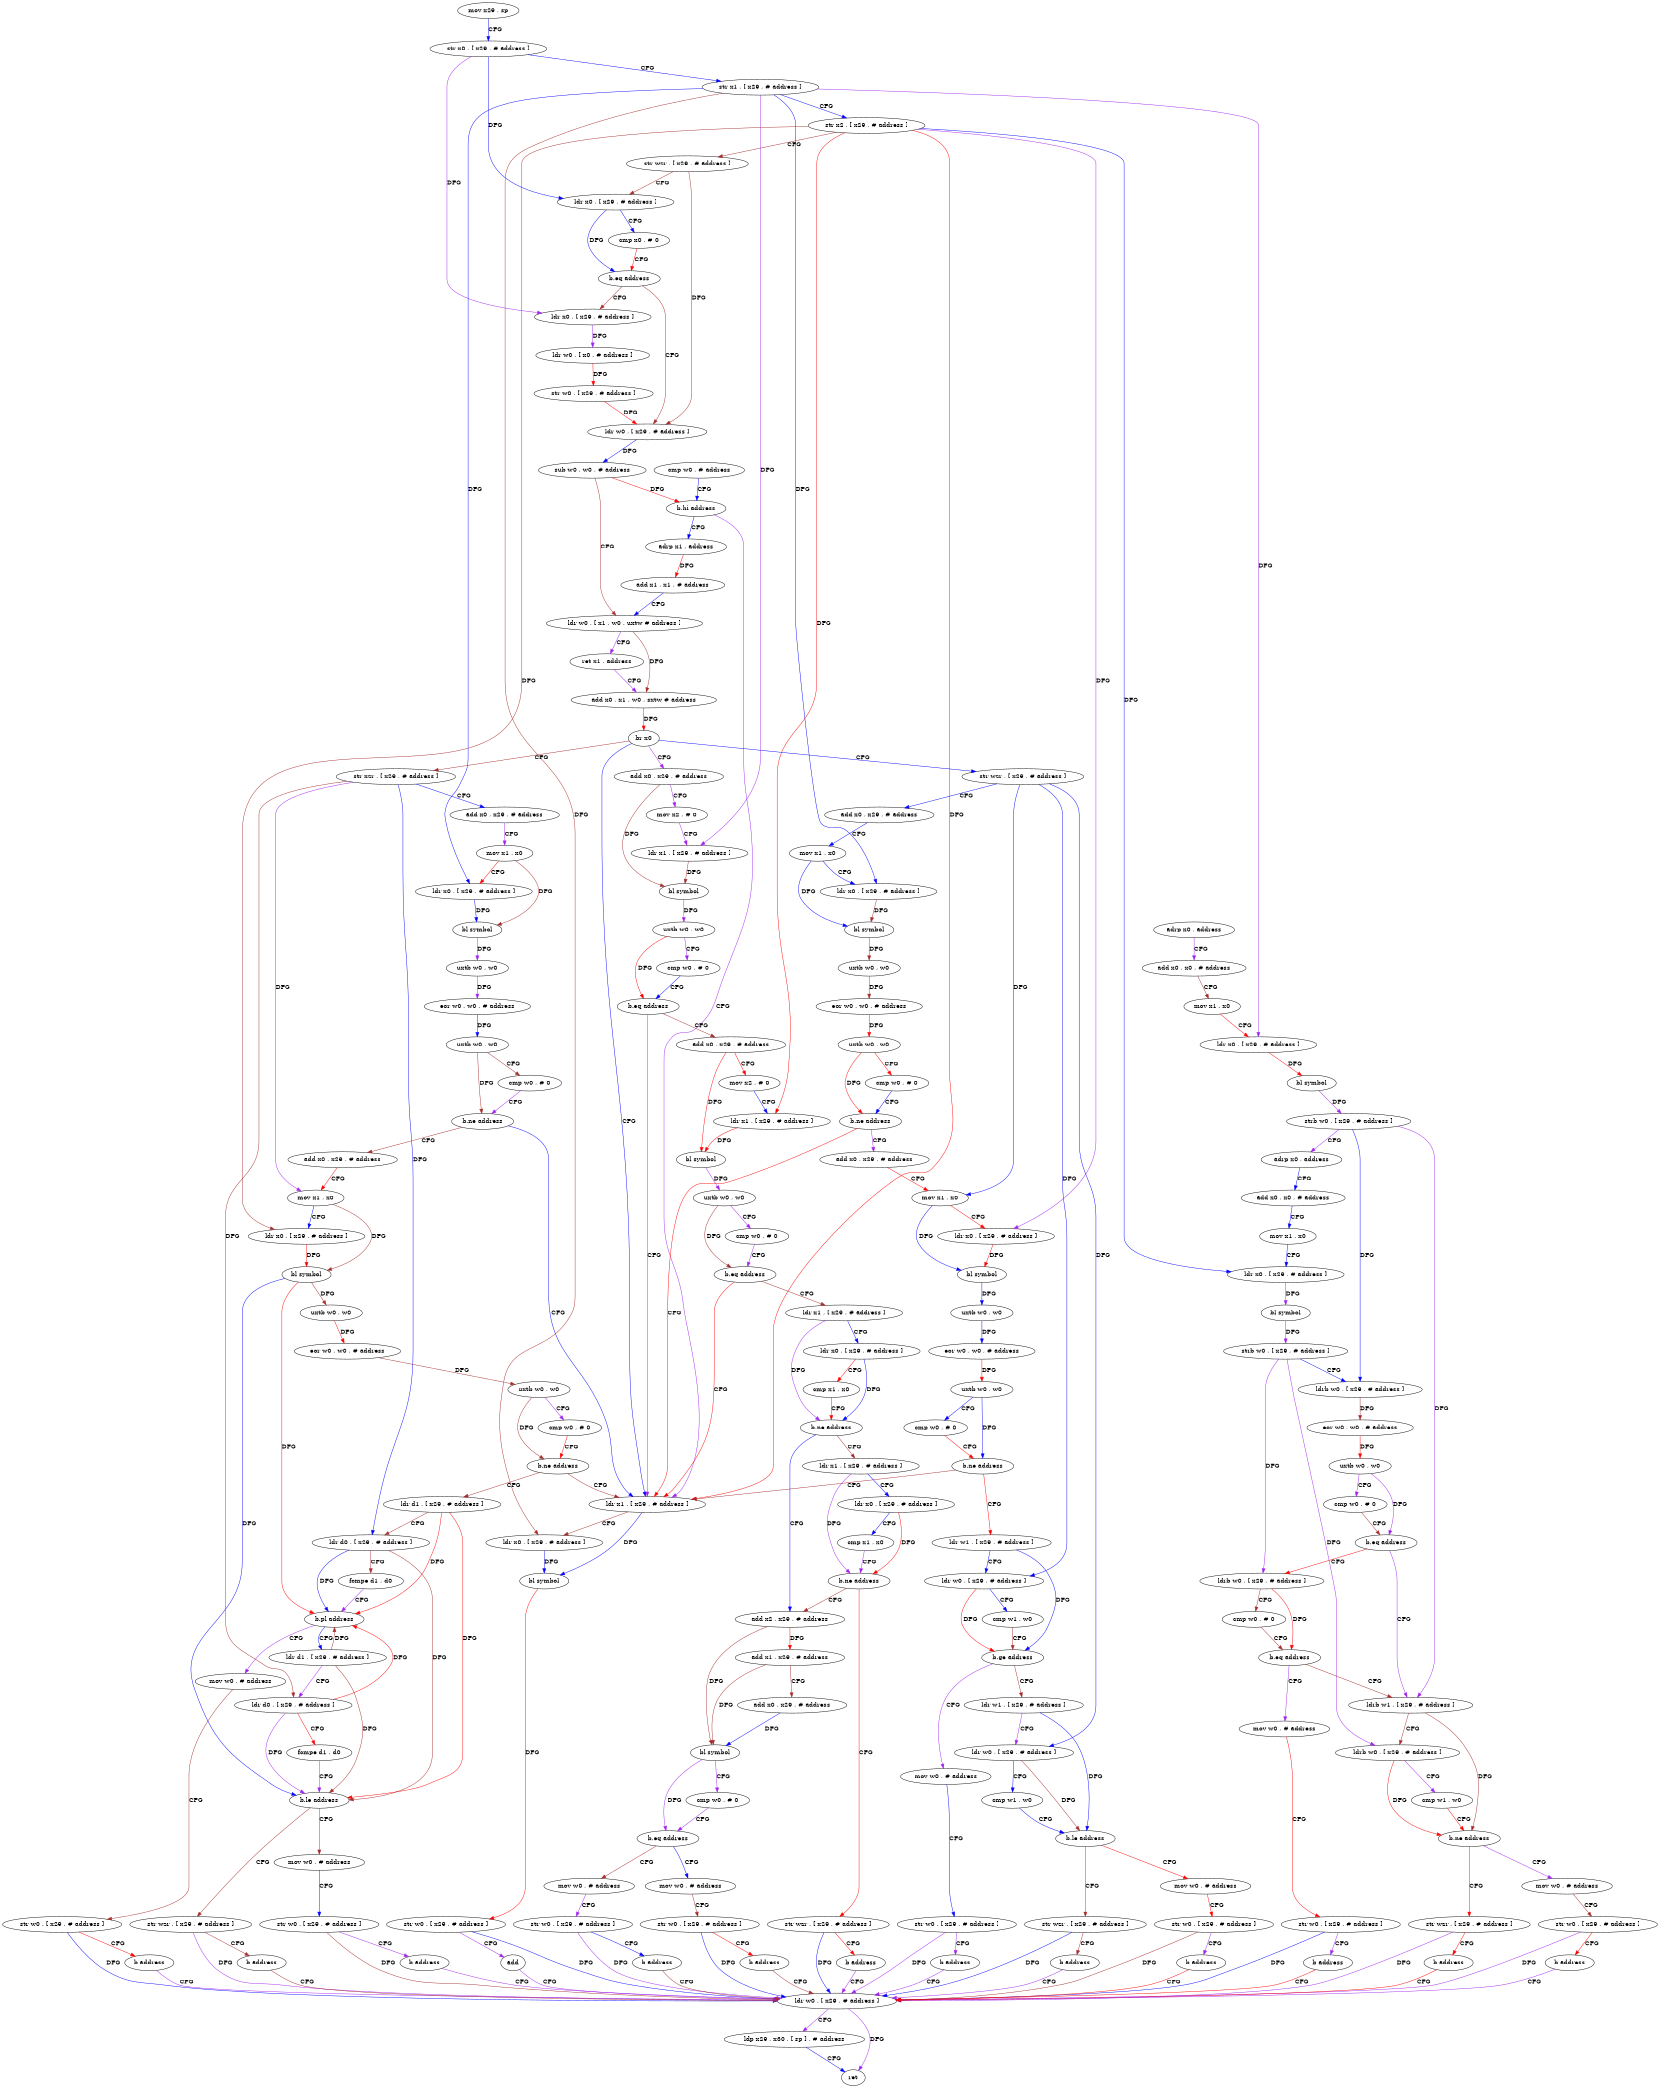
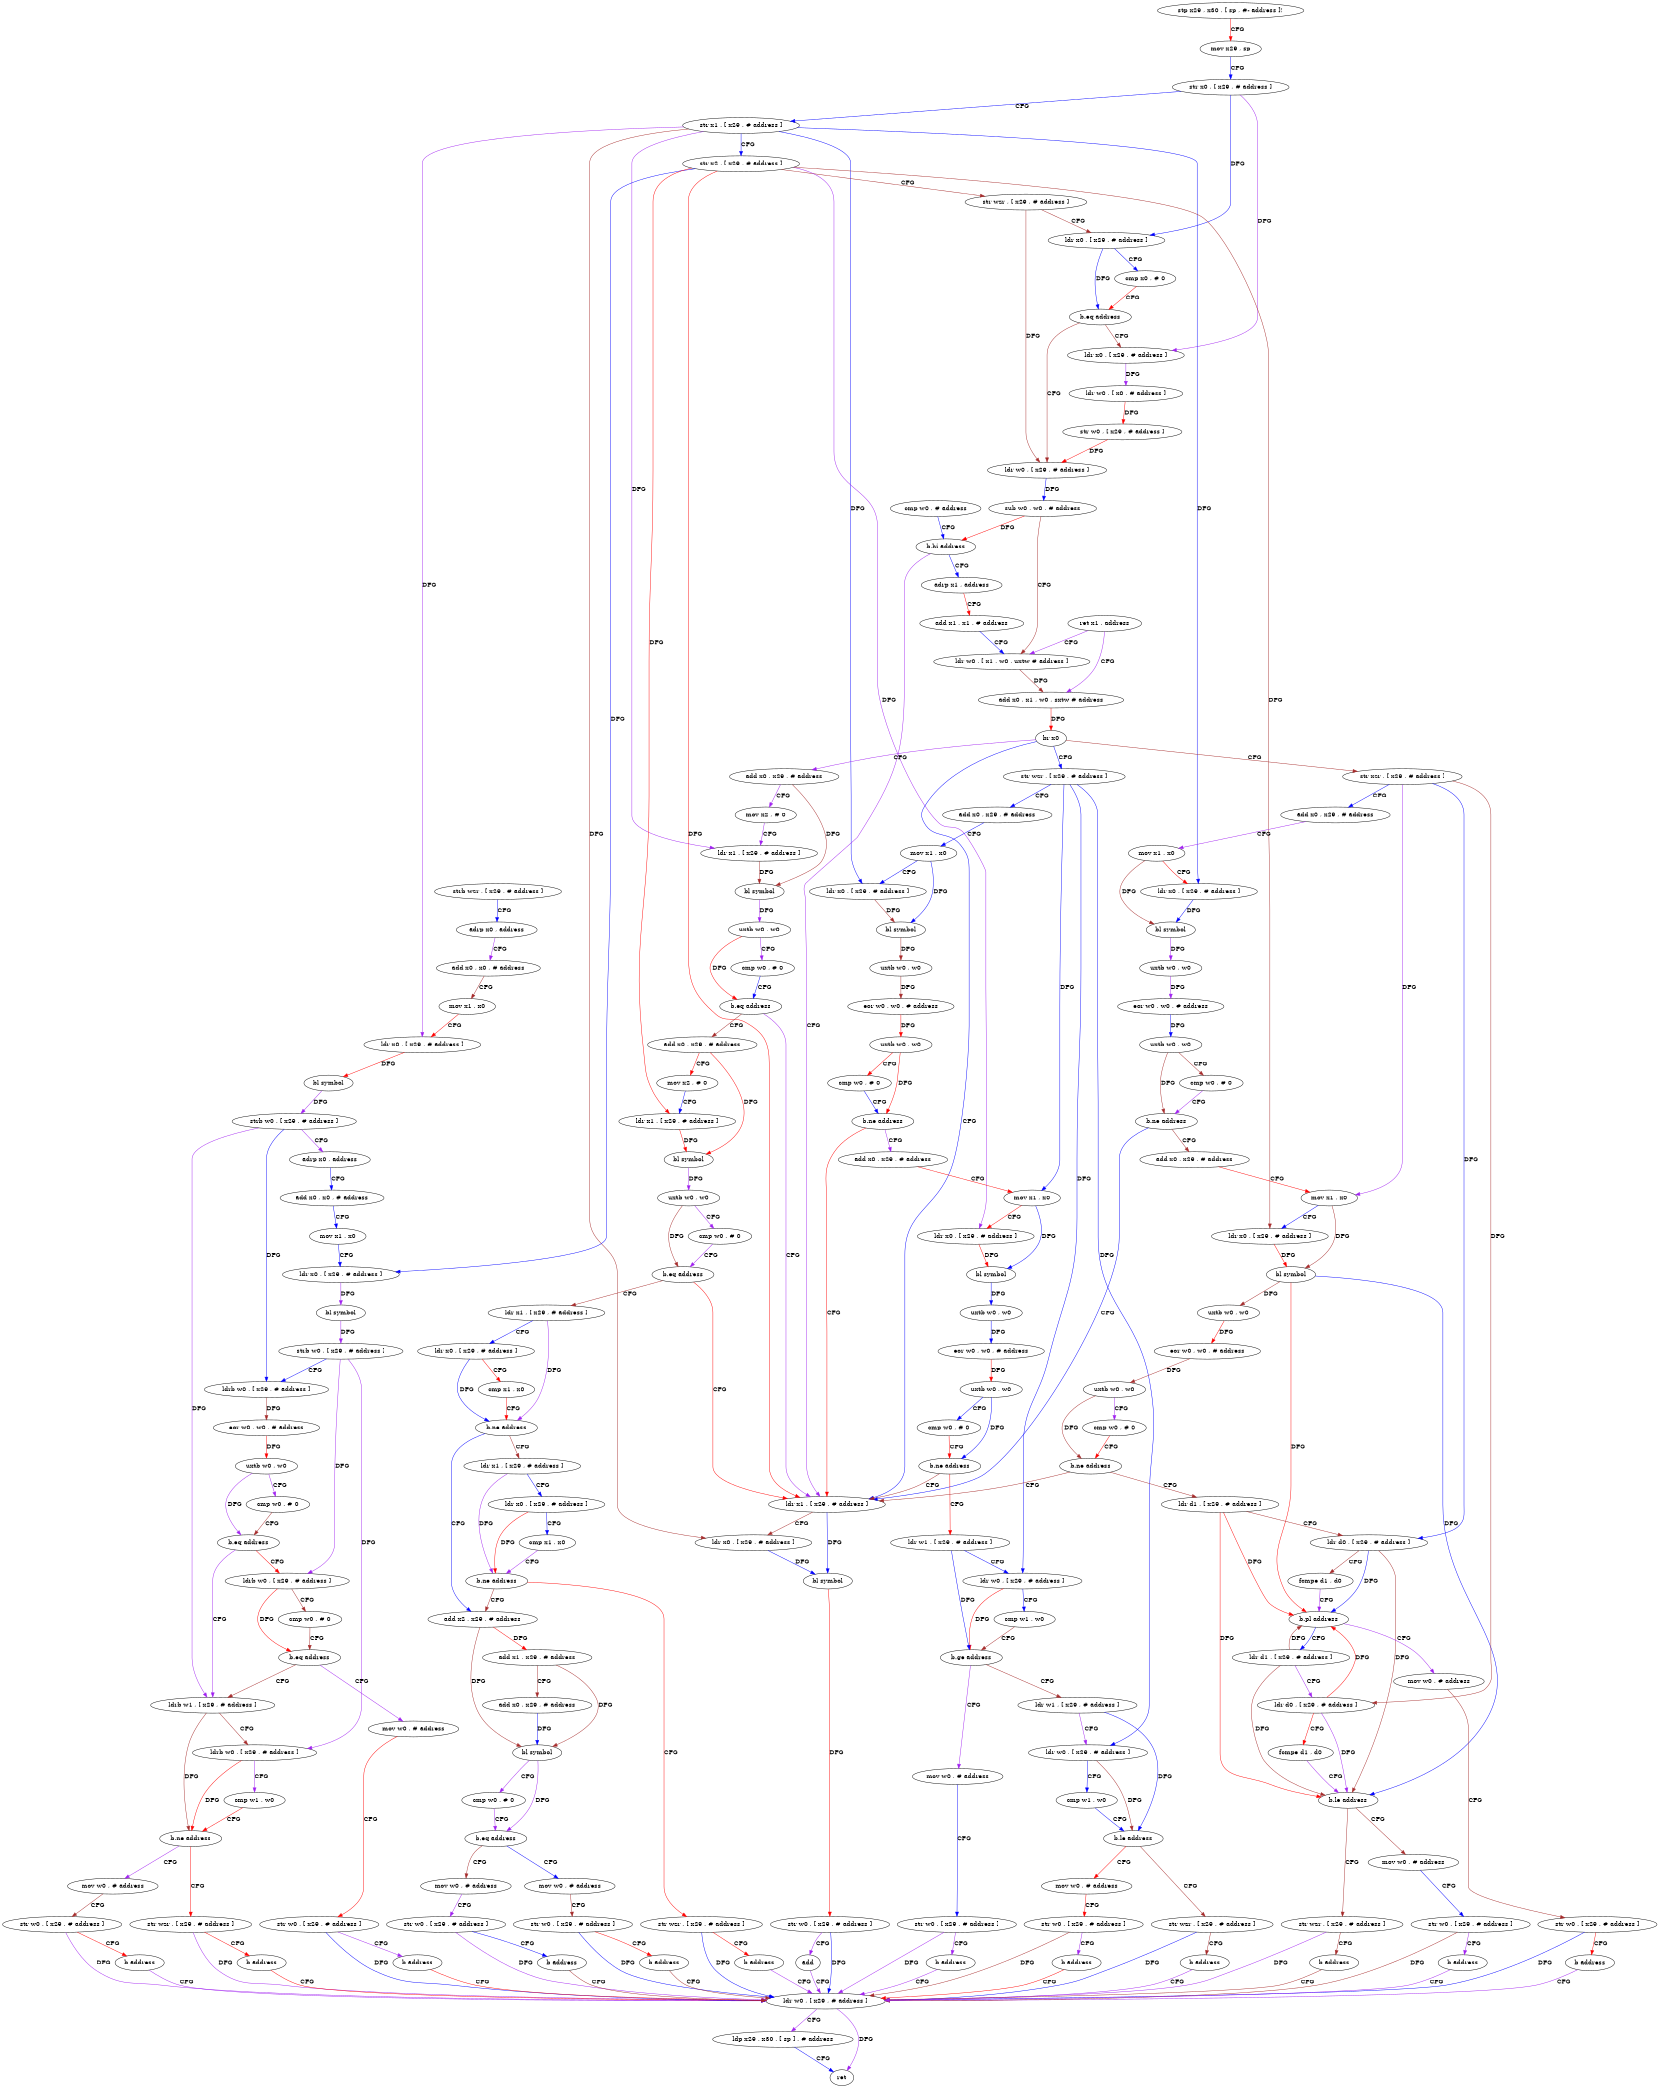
none -> (1231, 11)
(687, 566) -> (974, 604)
(617, 641) -> (1061, 641)
none -> (498, 892)
